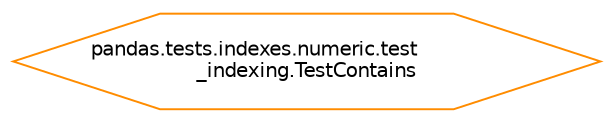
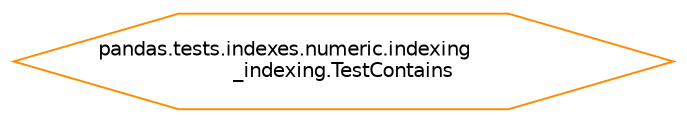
(307, 61) -> (343, 61)
